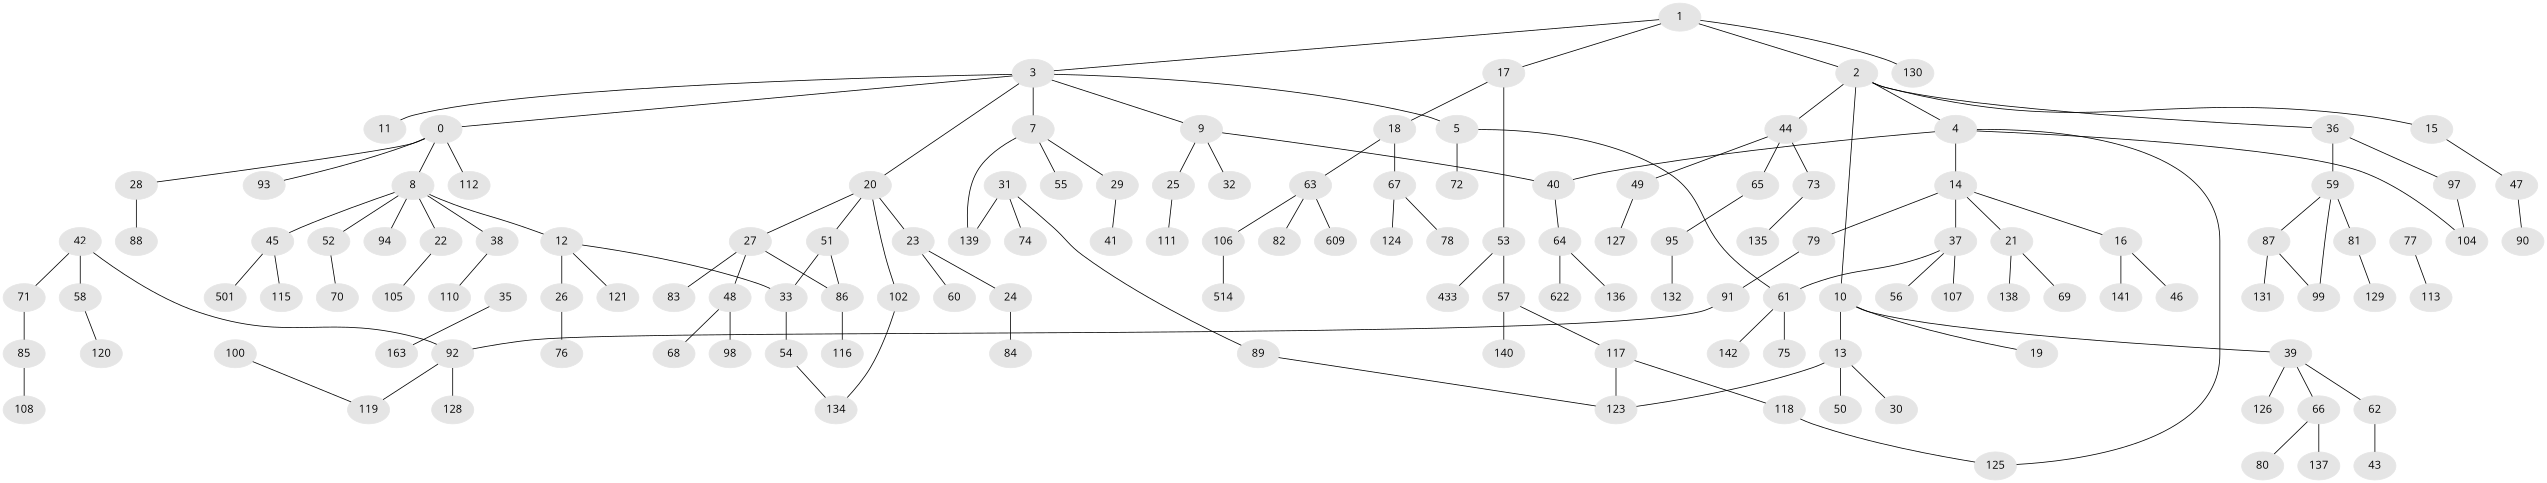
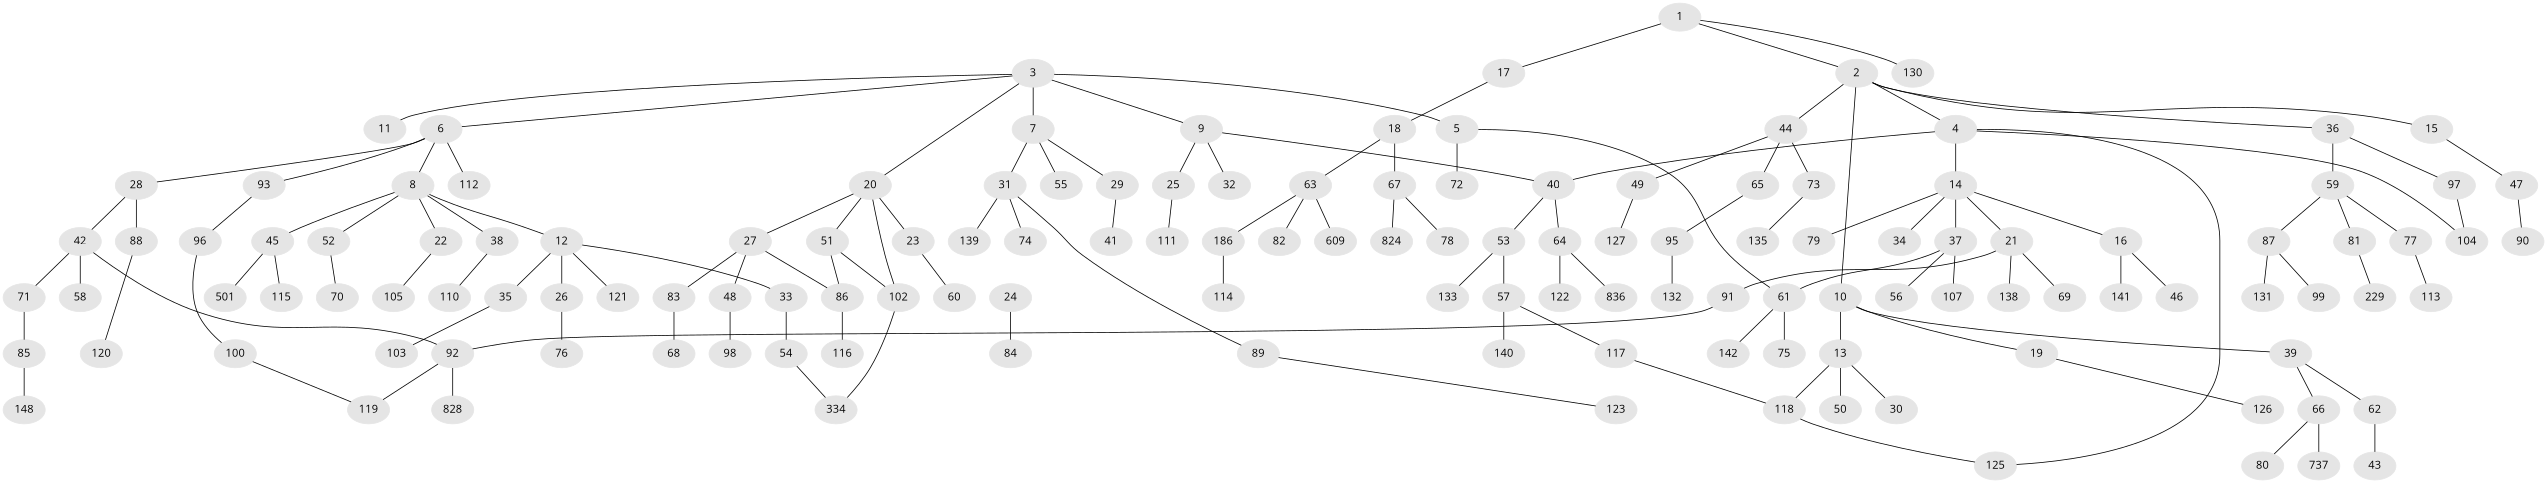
(1356, 45) -> none
(441, 129) -> (441, 129)
(1504, 157) -> (1529, 214)
(976, 174) -> (1019, 157)
none -> (108, 213)
(2325, 241) -> (2372, 213)
none -> (200, 242)
(385, 242) -> none
(1223, 242) -> (1223, 242)
(1392, 242) -> (1392, 242)
none -> (1900, 242)
none -> (534, 270)
(807, 270) -> (863, 270)
(962, 270) -> none
(1771, 270) -> (1902, 269)
(1223, 298) -> (1223, 298)
(1448, 298) -> (1448, 298)
(1560, 298) -> (1560, 298)
(1616, 298) -> (1616, 298)
(2375, 298) -> (2375, 298)
(91, 326) -> (119, 298)
(702, 326) -> (674, 326)
(397, 354) -> (397, 354)
(1616, 382) -> none
(2277, 382) -> (2150, 382)
(1736, 388) -> (1812, 382)
(24, 410) -> (24, 410)
(453, 410) -> (453, 410)
(836, 410) -> (836, 410)
(2319, 466) -> (2319, 466)
